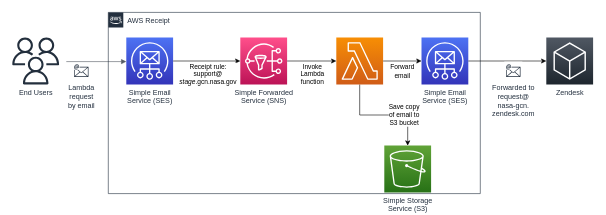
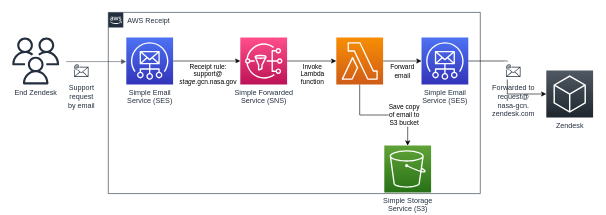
(570, 61) -> (570, 94)
(36, 93) -> (36, 93)
(82, 97) -> (82, 97)
